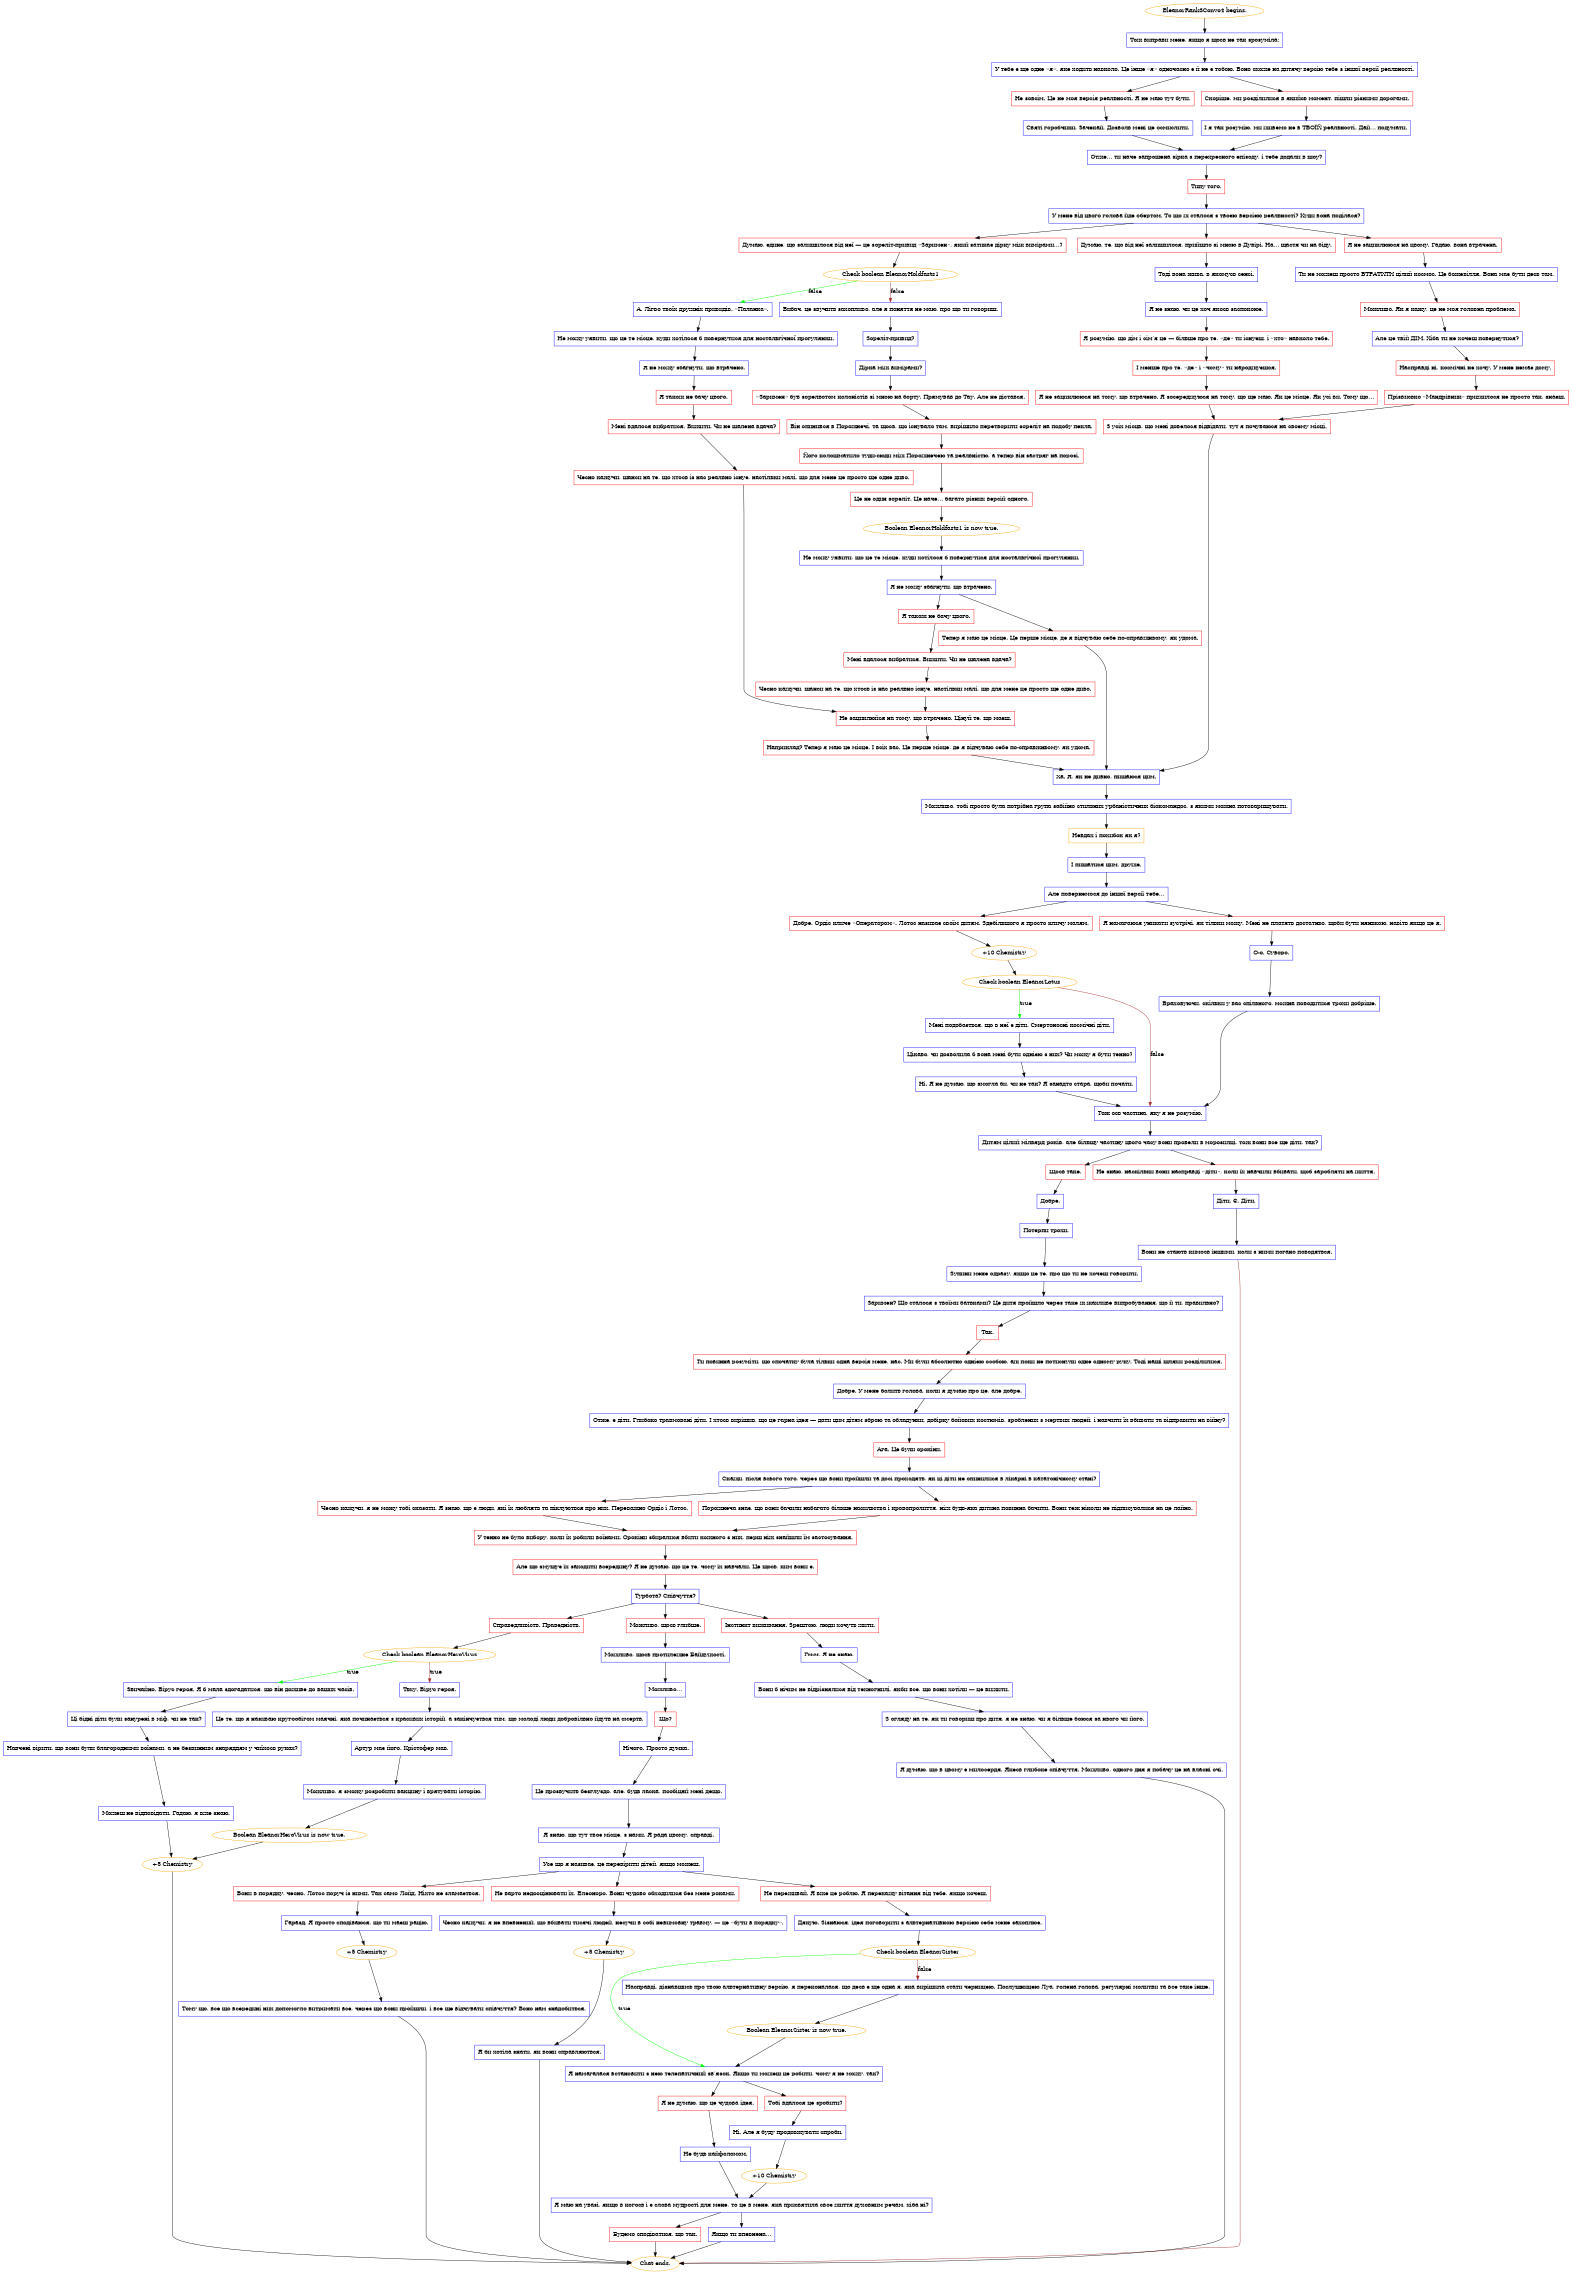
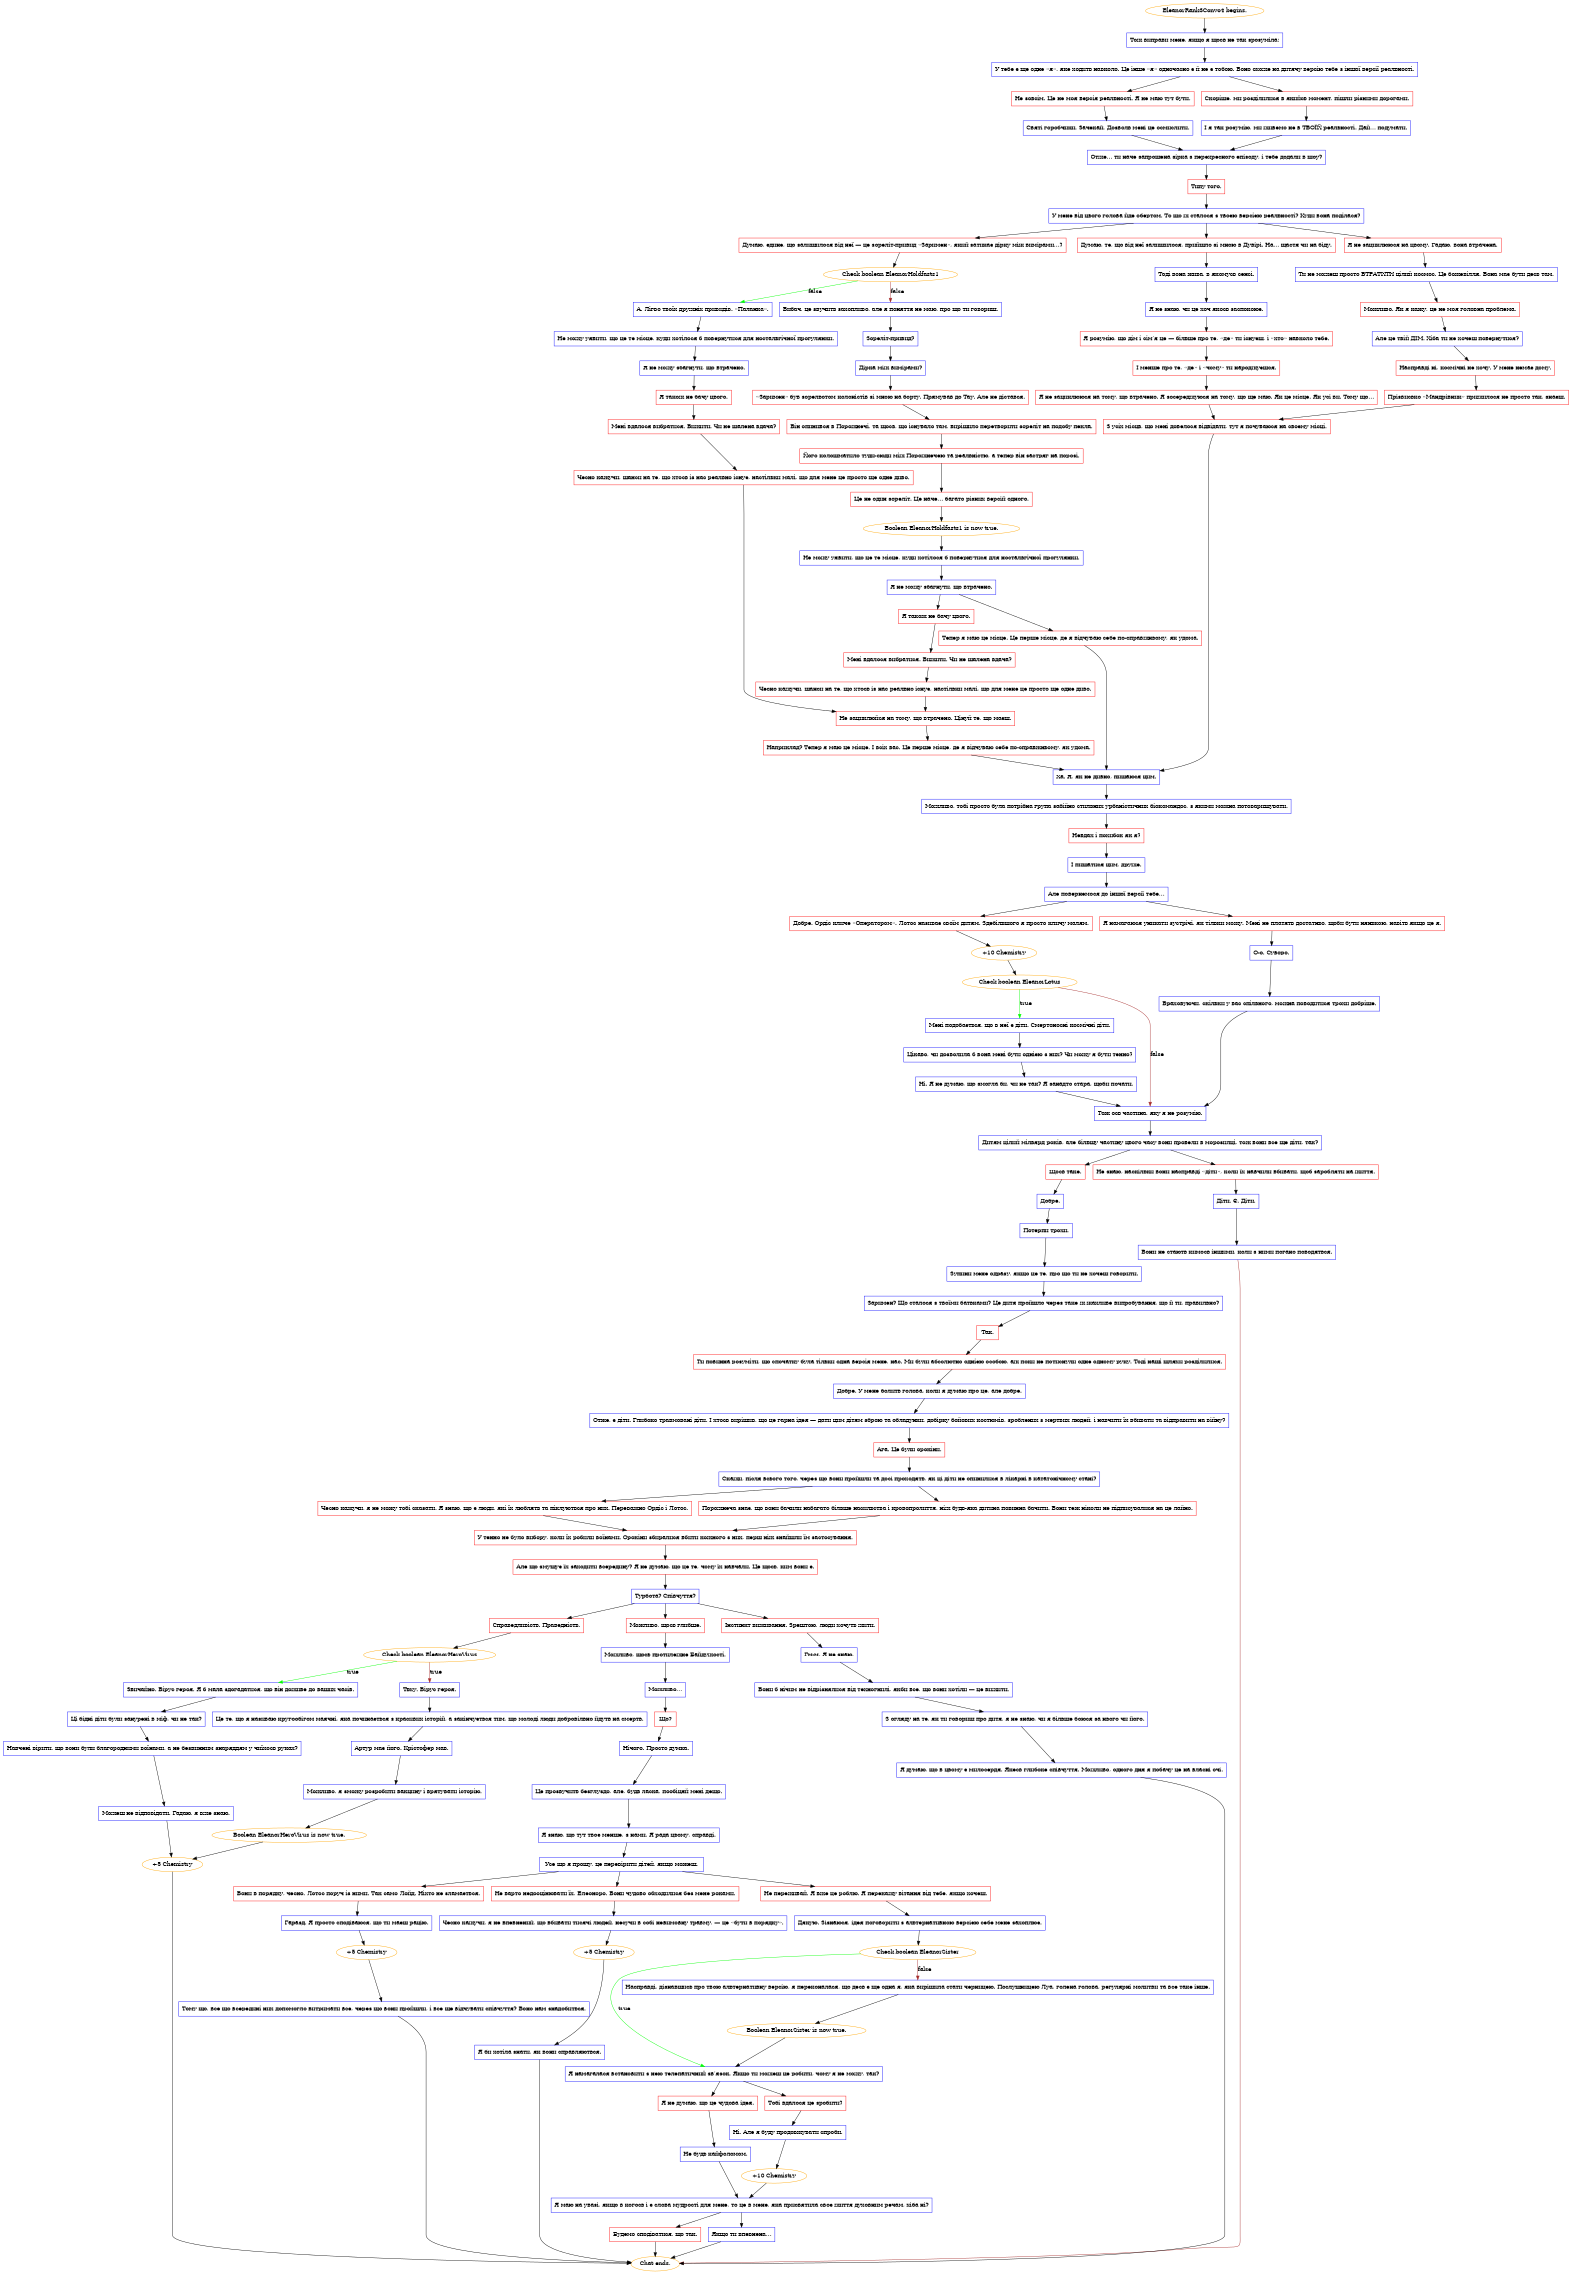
(1106, 836) -> (1106, 836)
(629, 1835) -> (629, 1835)
(622, 1864) -> (622, 1864)
